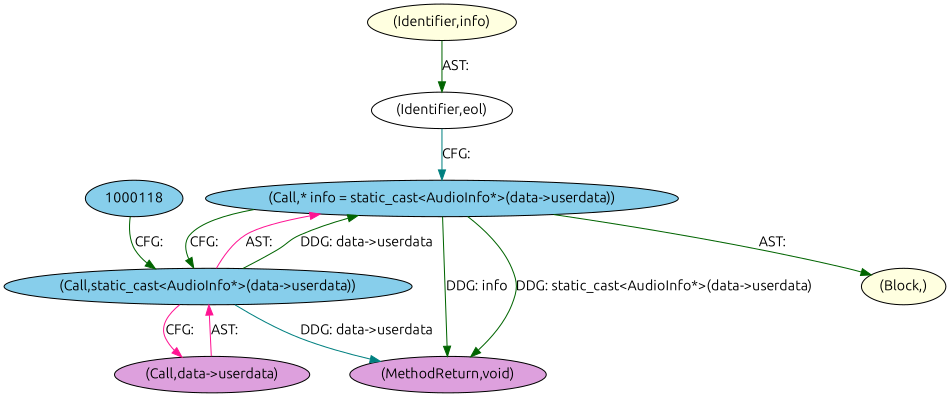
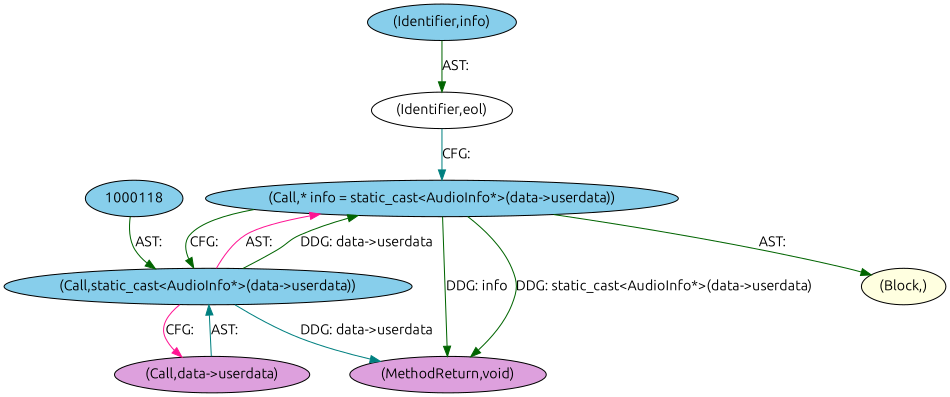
(442, 22) -> (442, 22)
(151, 242) -> (151, 242)
(210, 336) -> (210, 336)
